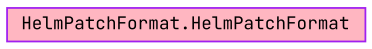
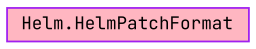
(186, 25) -> (128, 25)
